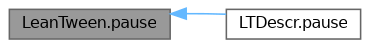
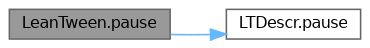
(206, 14) -> (191, 35)
